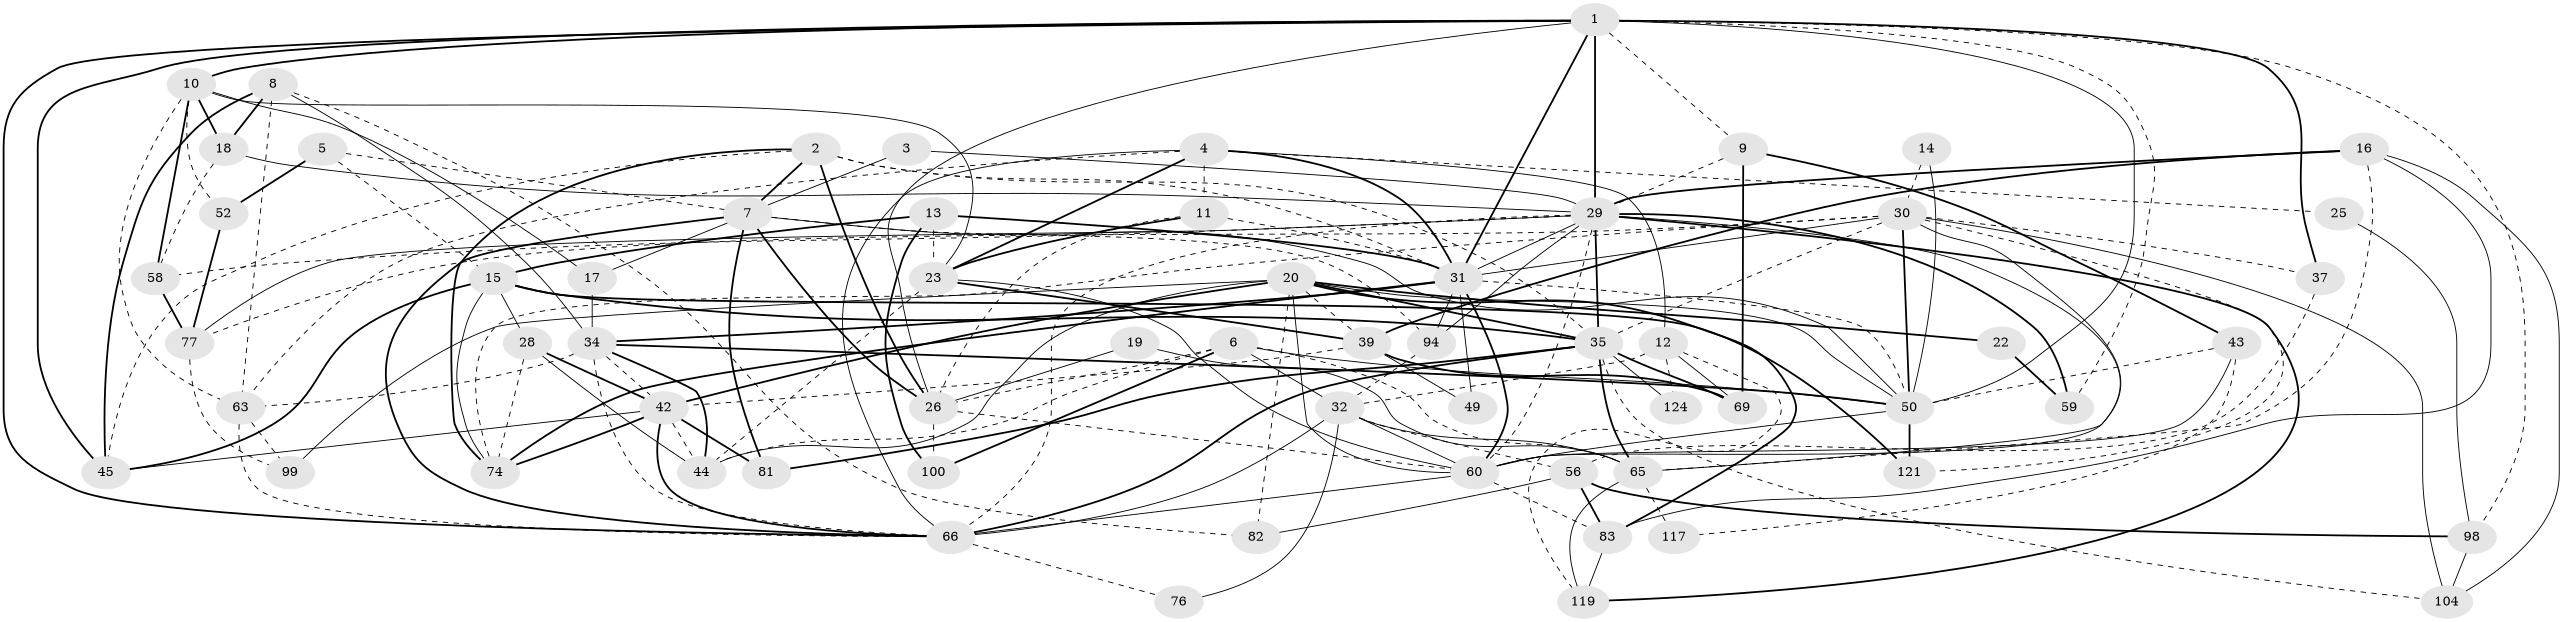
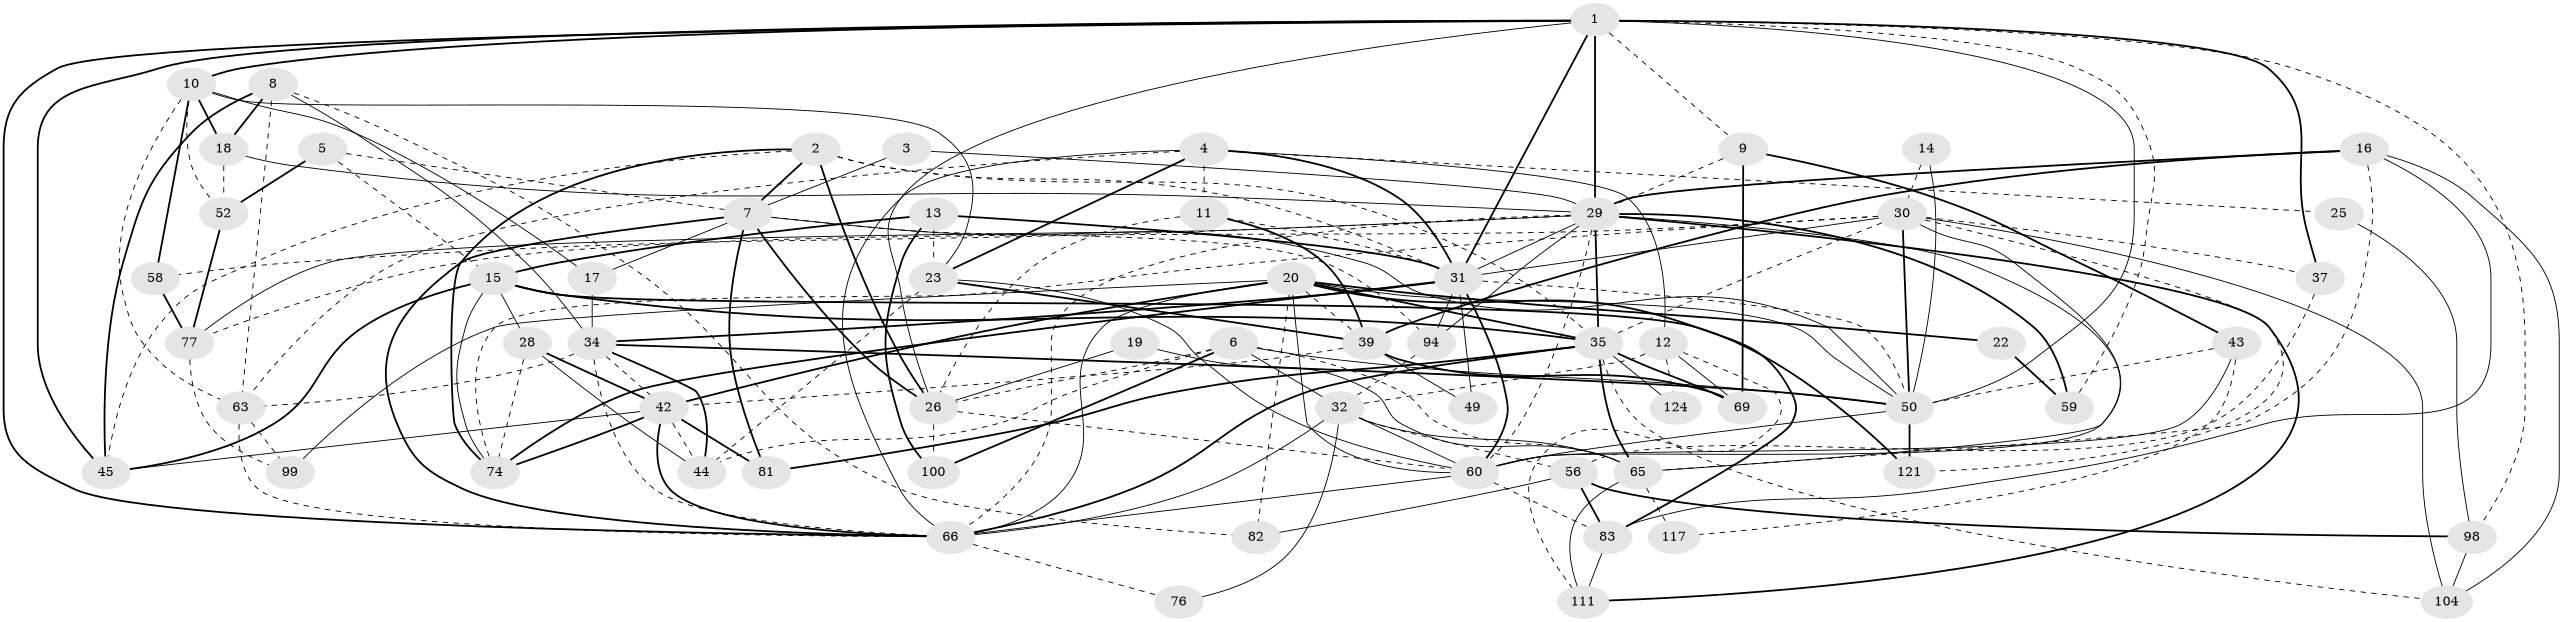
(184, 212) -> (224, 182)
(1049, 242) -> (1335, 275)
(1019, 368) -> (1080, 383)
(1583, 602) -> (1583, 602)
